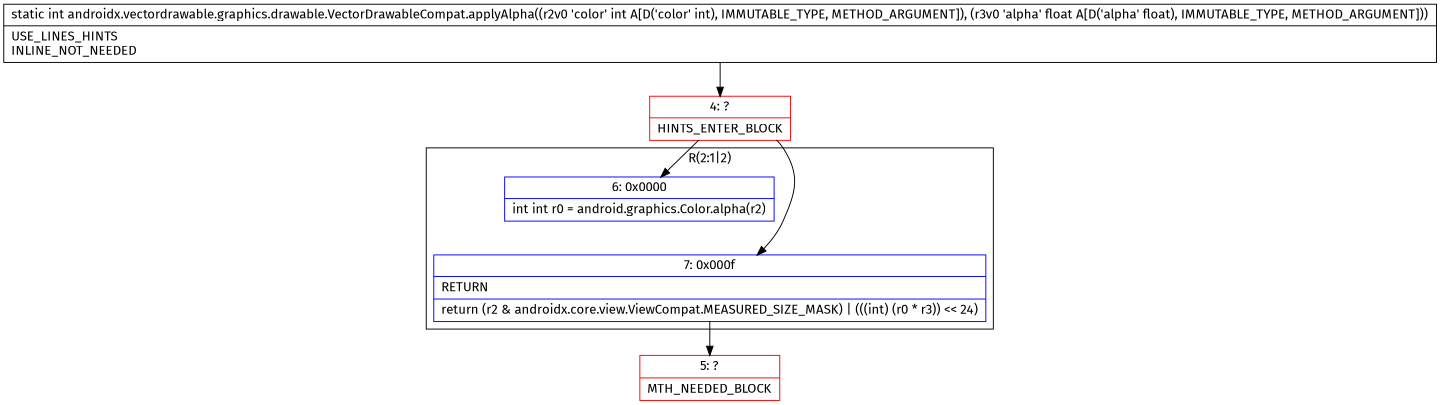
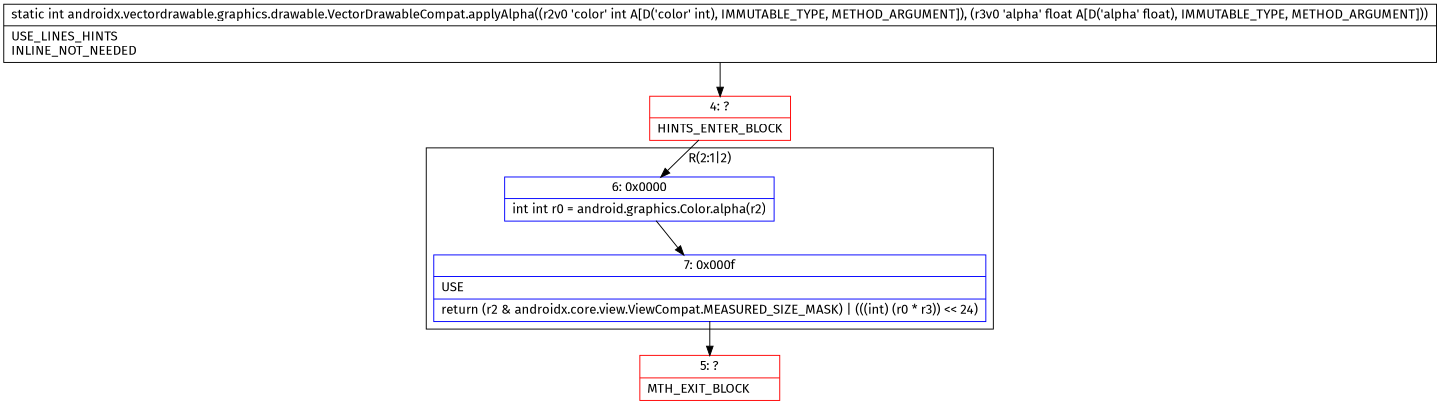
(792, 196) -> (667, 234)
(465, 287) -> (453, 287)
(710, 389) -> (699, 389)
